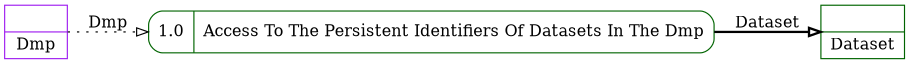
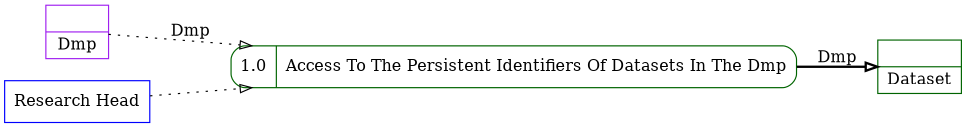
(767, 23) -> (837, 58)
none -> (77, 102)
